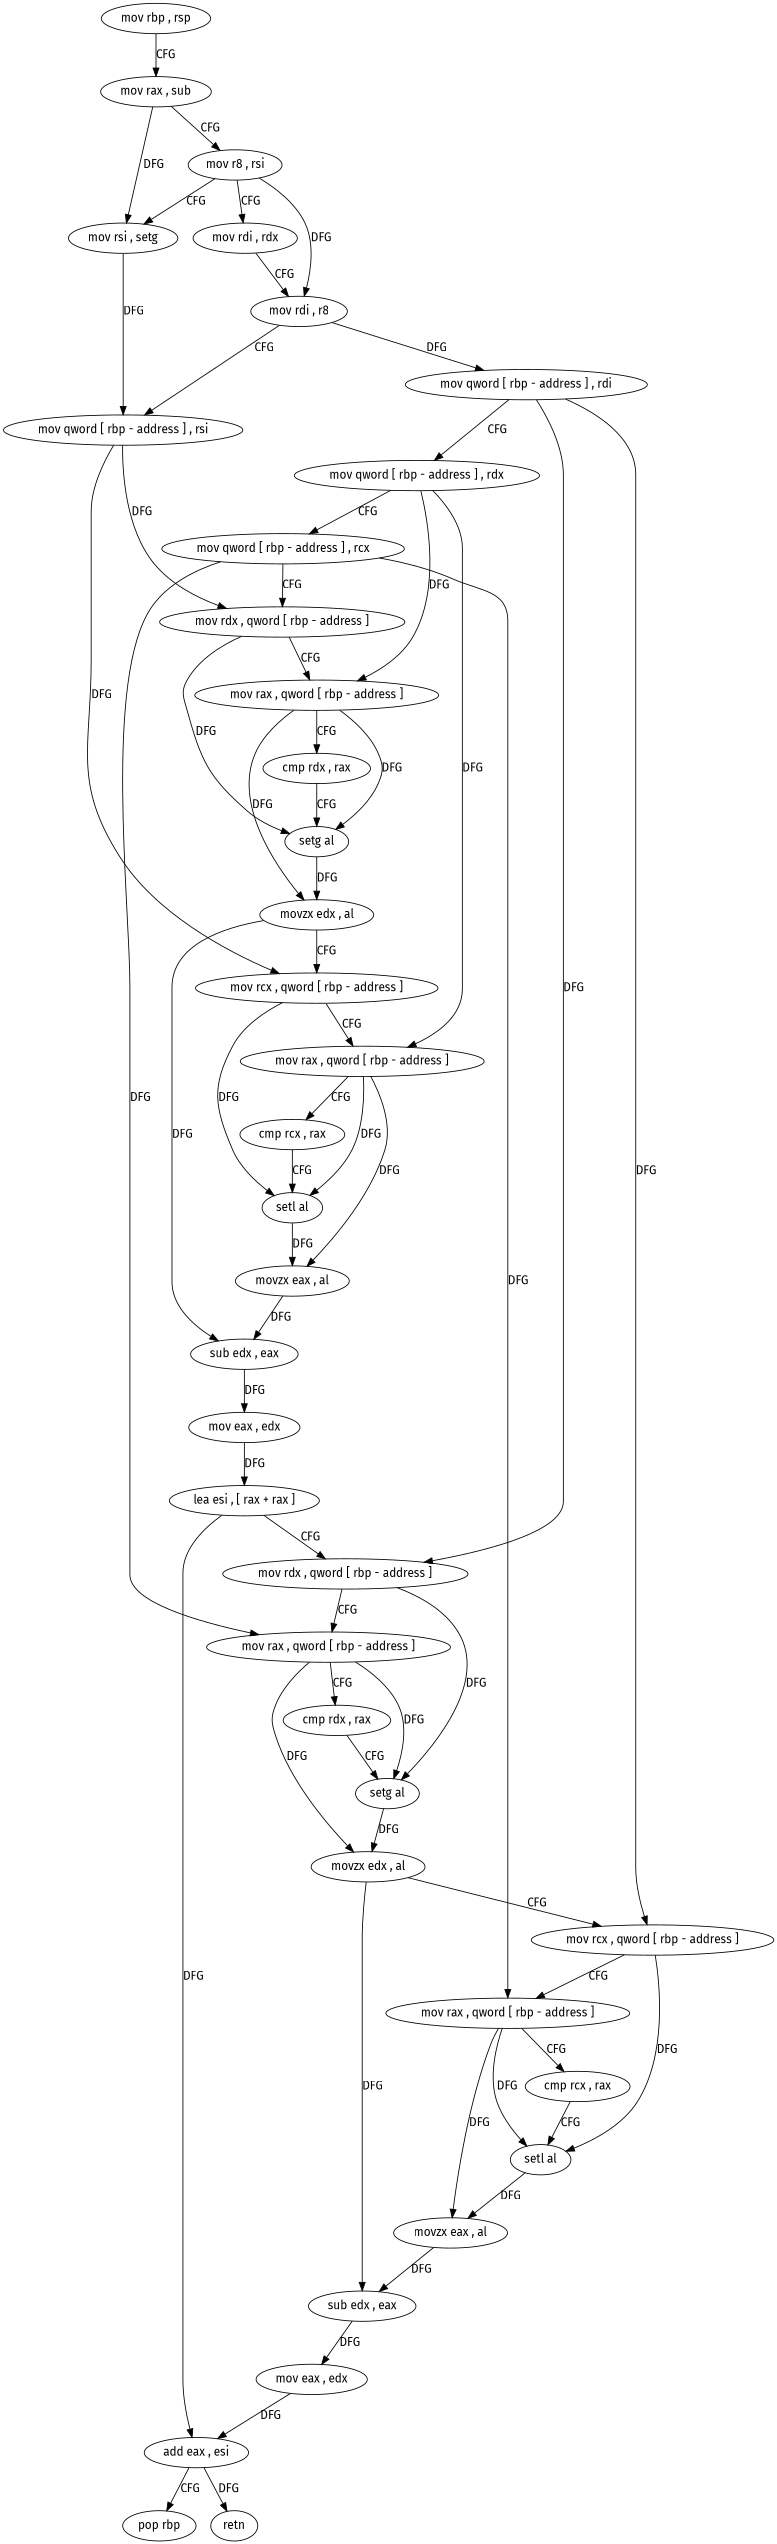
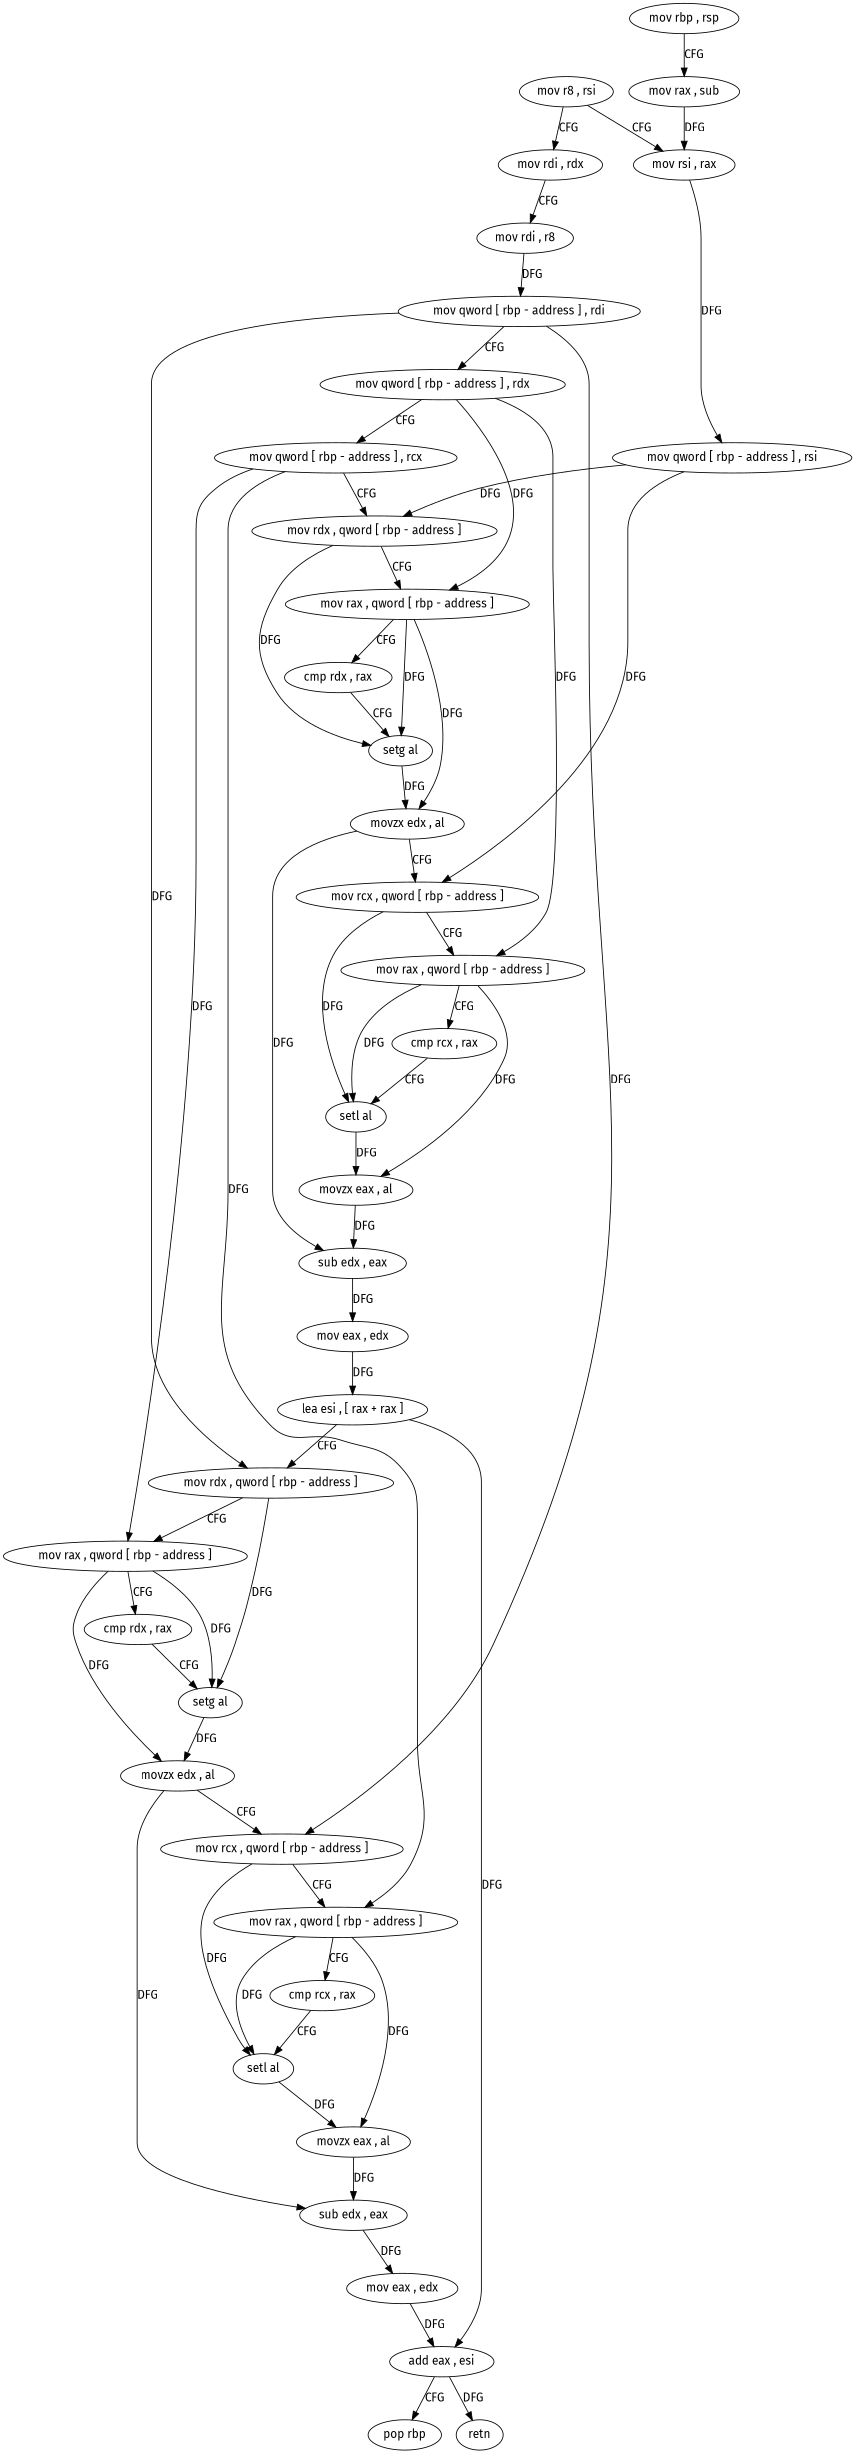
(192, 126) -> none
(305, 224) -> none
(123, 238) -> (684, 165)
(215, 368) -> none
